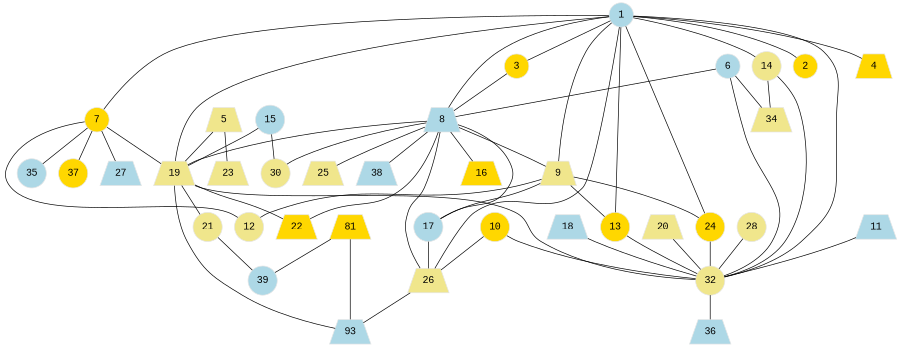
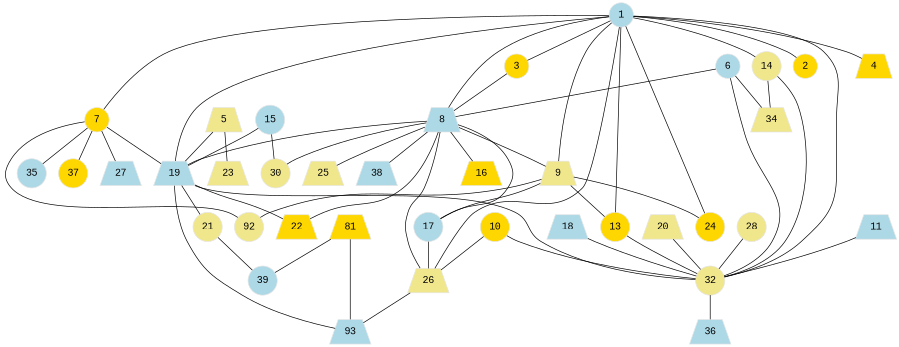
(174, 173) -> (174, 173)
(249, 227) -> (249, 227)
(710, 254) -> none
